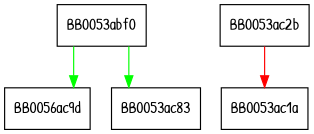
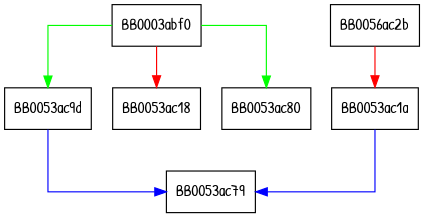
(102, 25) -> (157, 25)
(265, 25) -> (375, 25)
(47, 109) -> (48, 109)
(156, 109) -> (266, 109)
none -> (157, 109)
none -> (211, 192)
